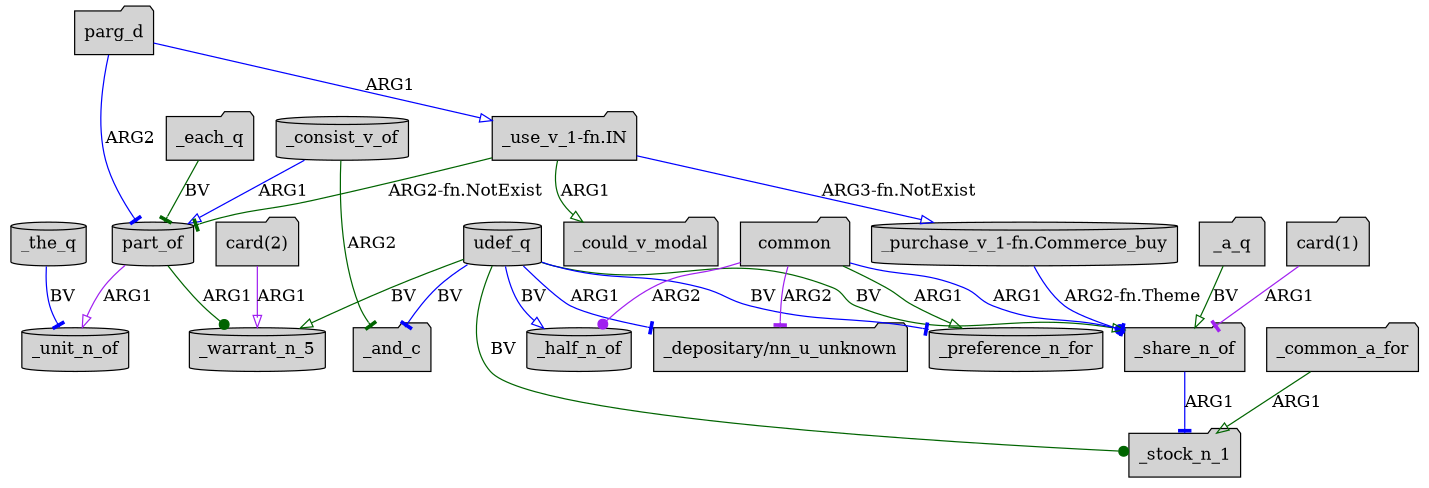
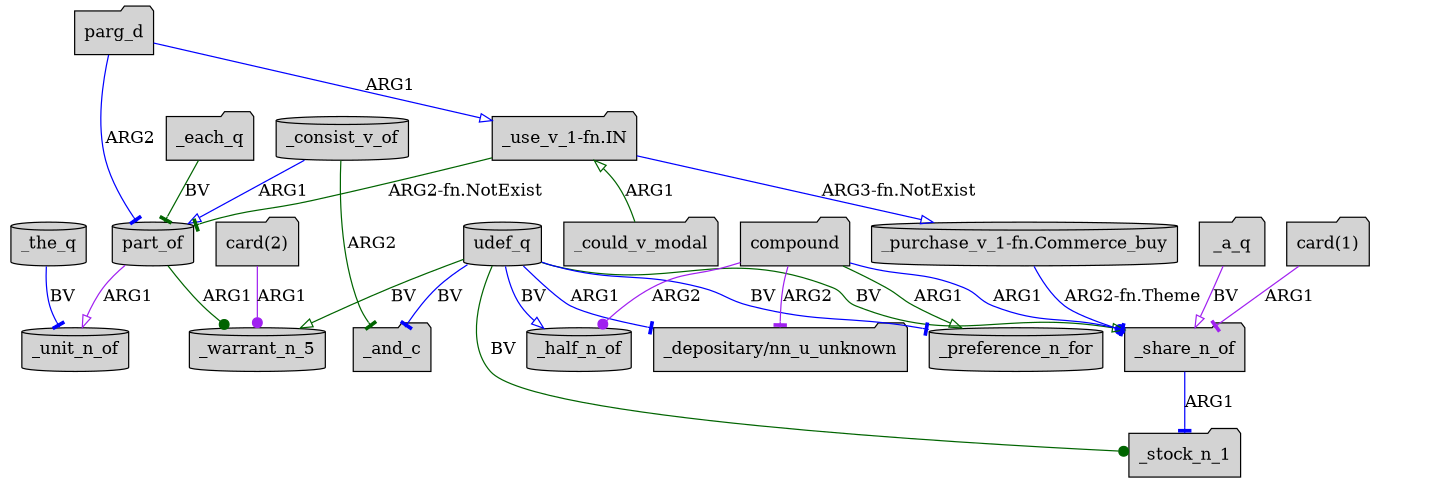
(557, 190) -> (622, 193)
(795, 244) -> (795, 244)
(1212, 291) -> (1212, 291)
(257, 292) -> (257, 292)
(1343, 350) -> none
